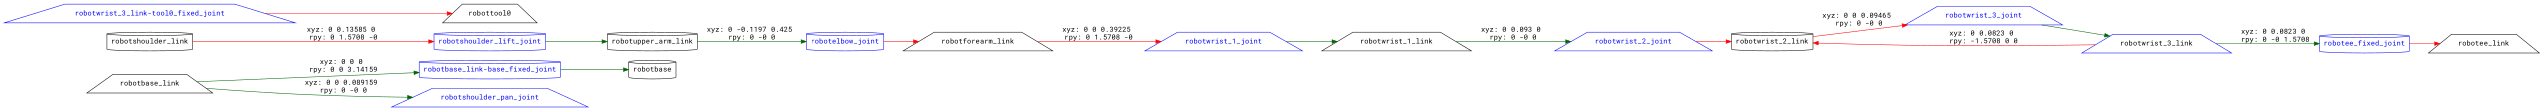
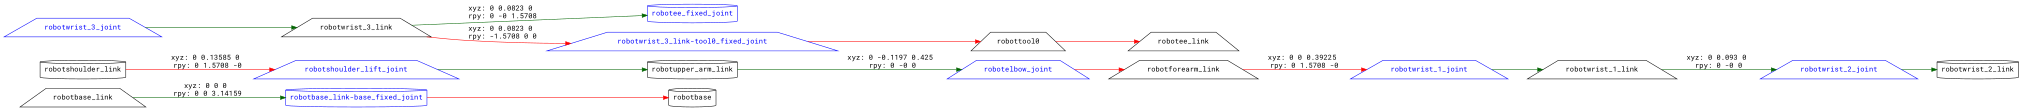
(1858, 31) -> none
(490, 42) -> (356, 70)
(845, 42) -> (1018, 70)
(1711, 42) -> (1917, 70)
(2157, 44) -> (356, 28)
(2422, 44) -> (1095, 42)
(1957, 46) -> (496, 42)
(592, 70) -> (545, 98)
(490, 98) -> none
